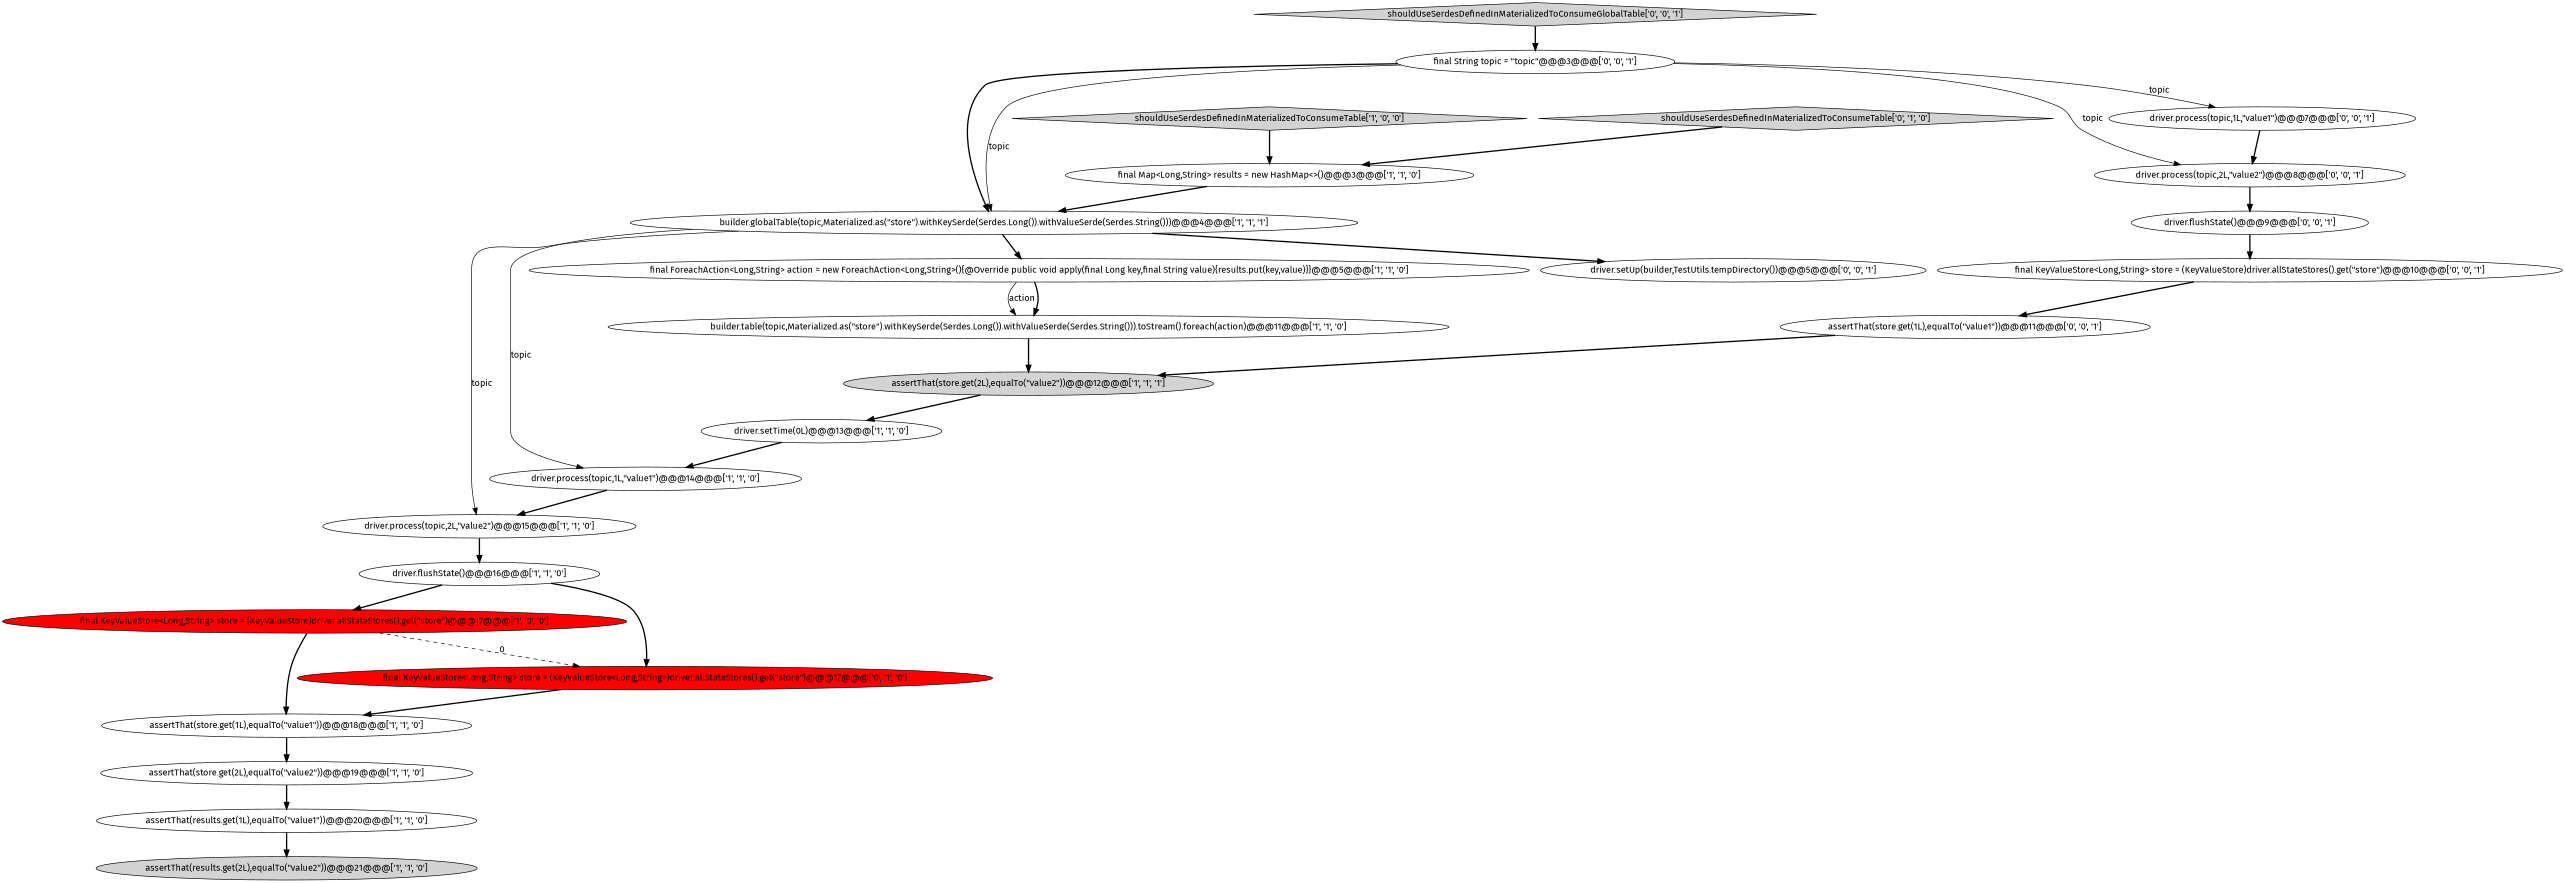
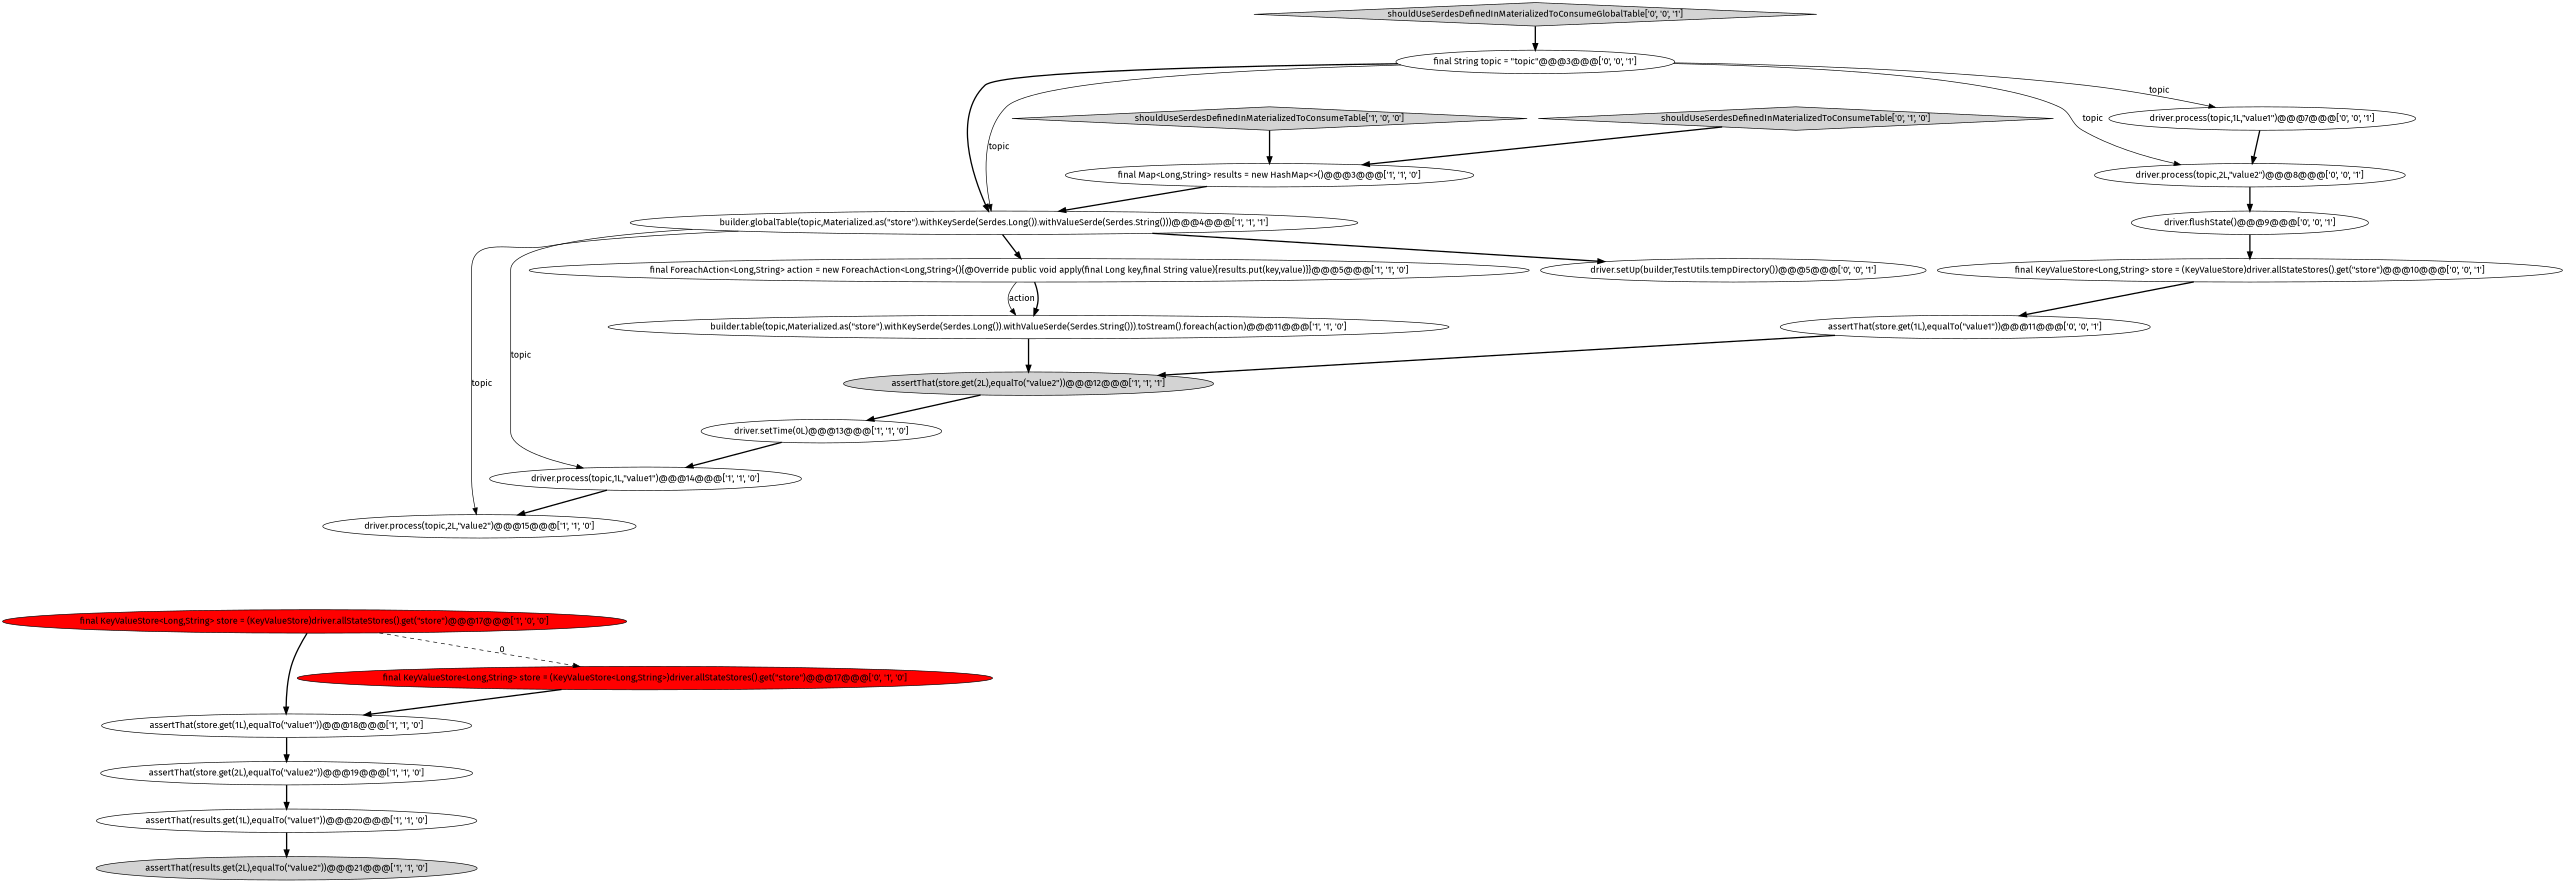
(479, 574) -> none
